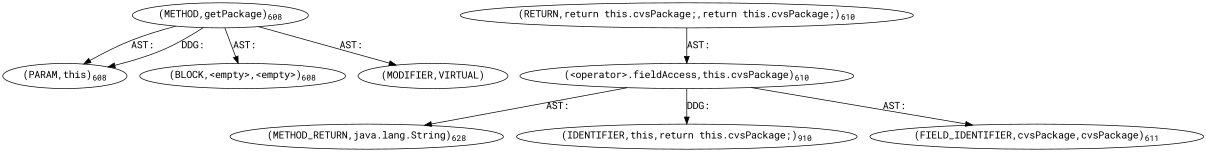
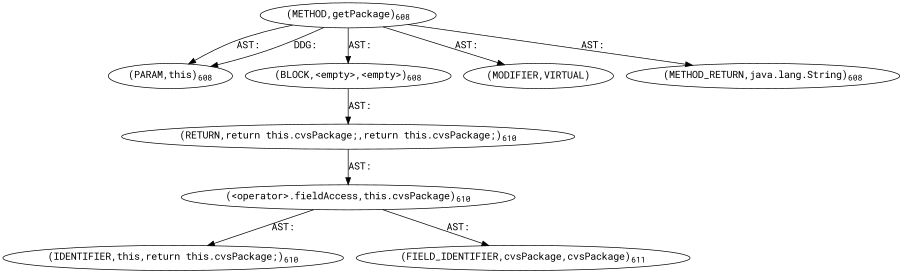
none -> (348, 103)
(529, 106) -> (547, 44)
(701, 106) -> (286, 228)
(459, 136) -> (855, 75)
(805, 136) -> (291, 257)
